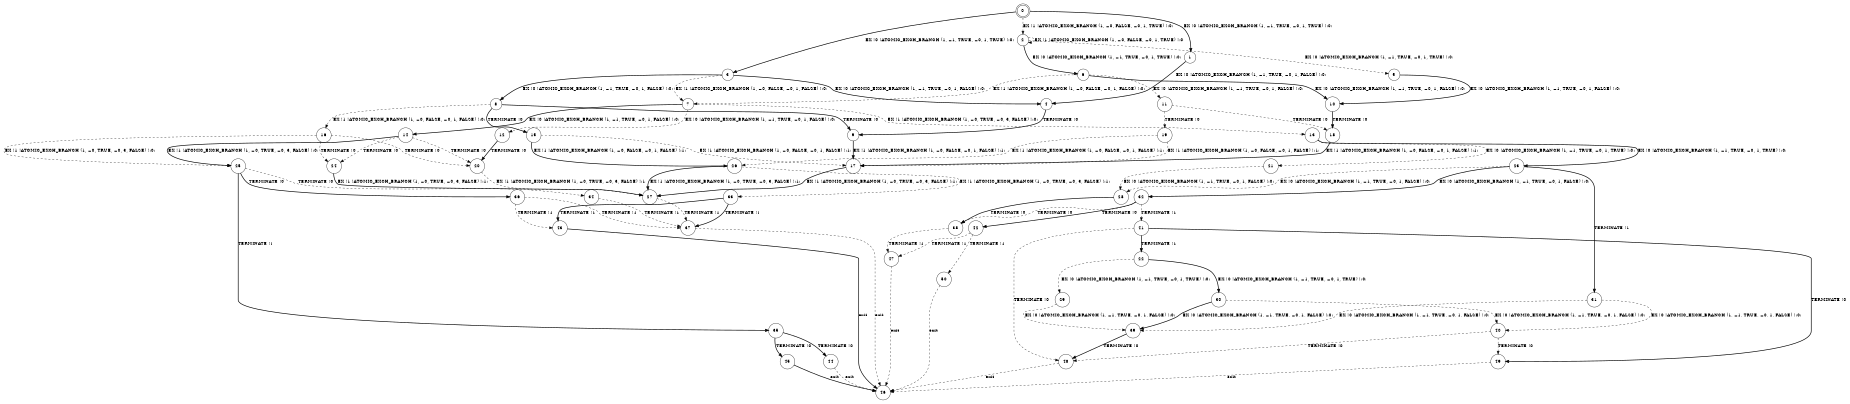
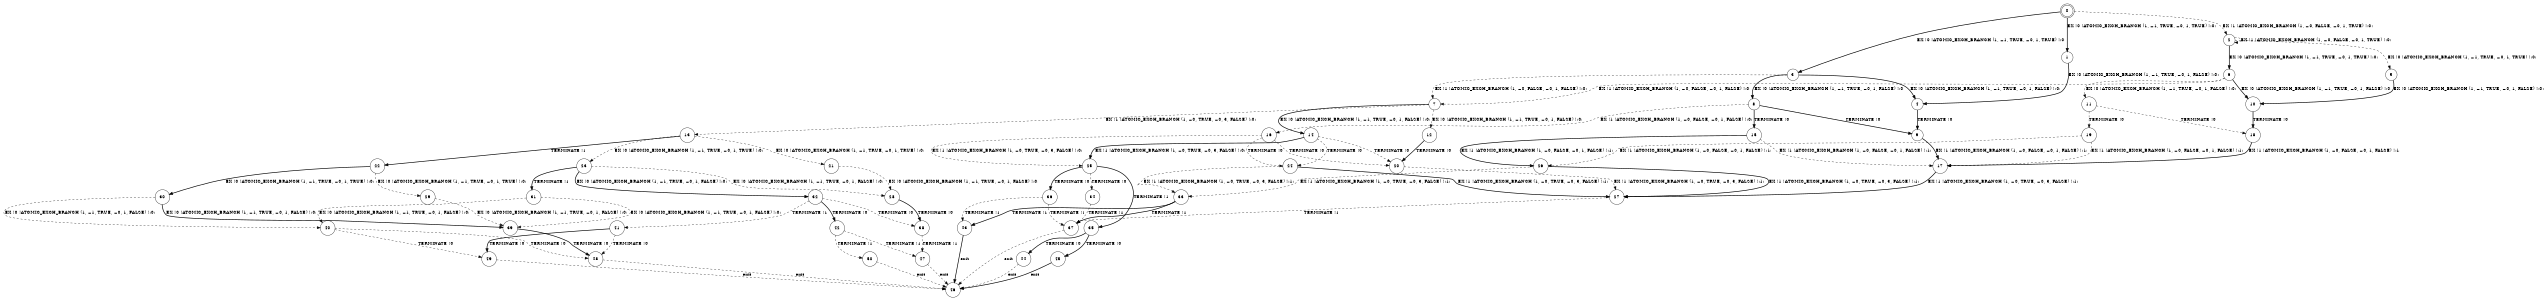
(1536, 144) -> (632, 143)
none -> (1190, 170)
(1141, 242) -> (534, 150)
